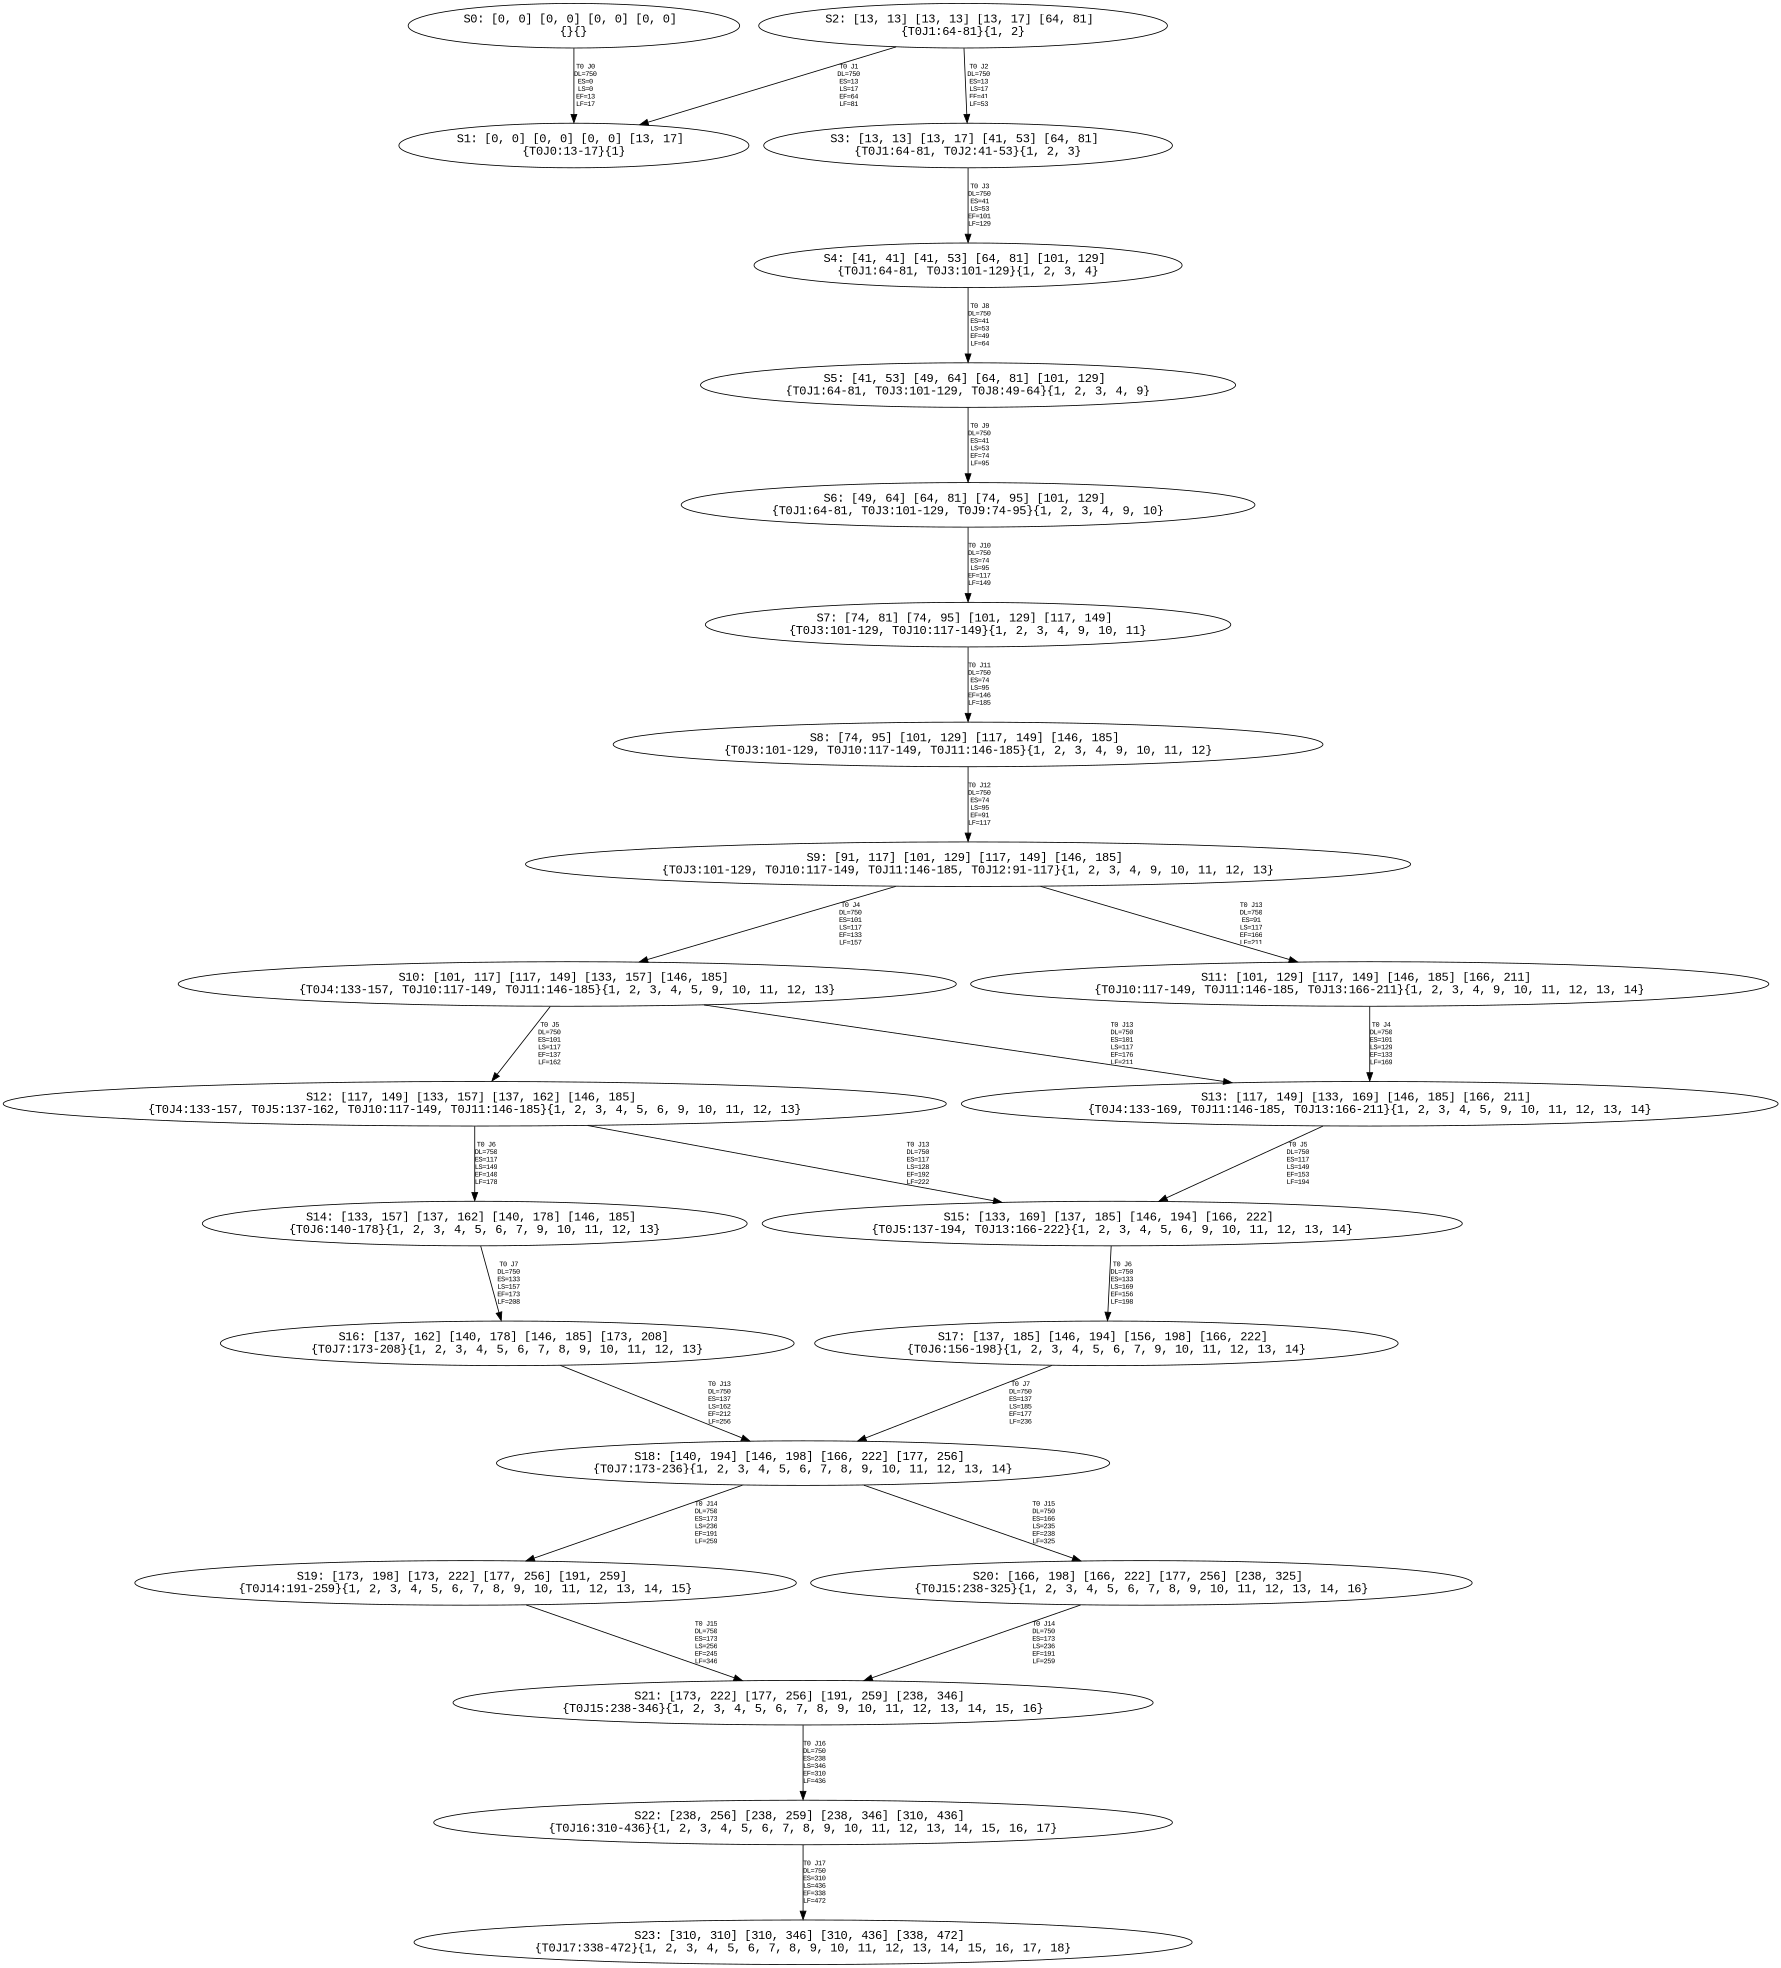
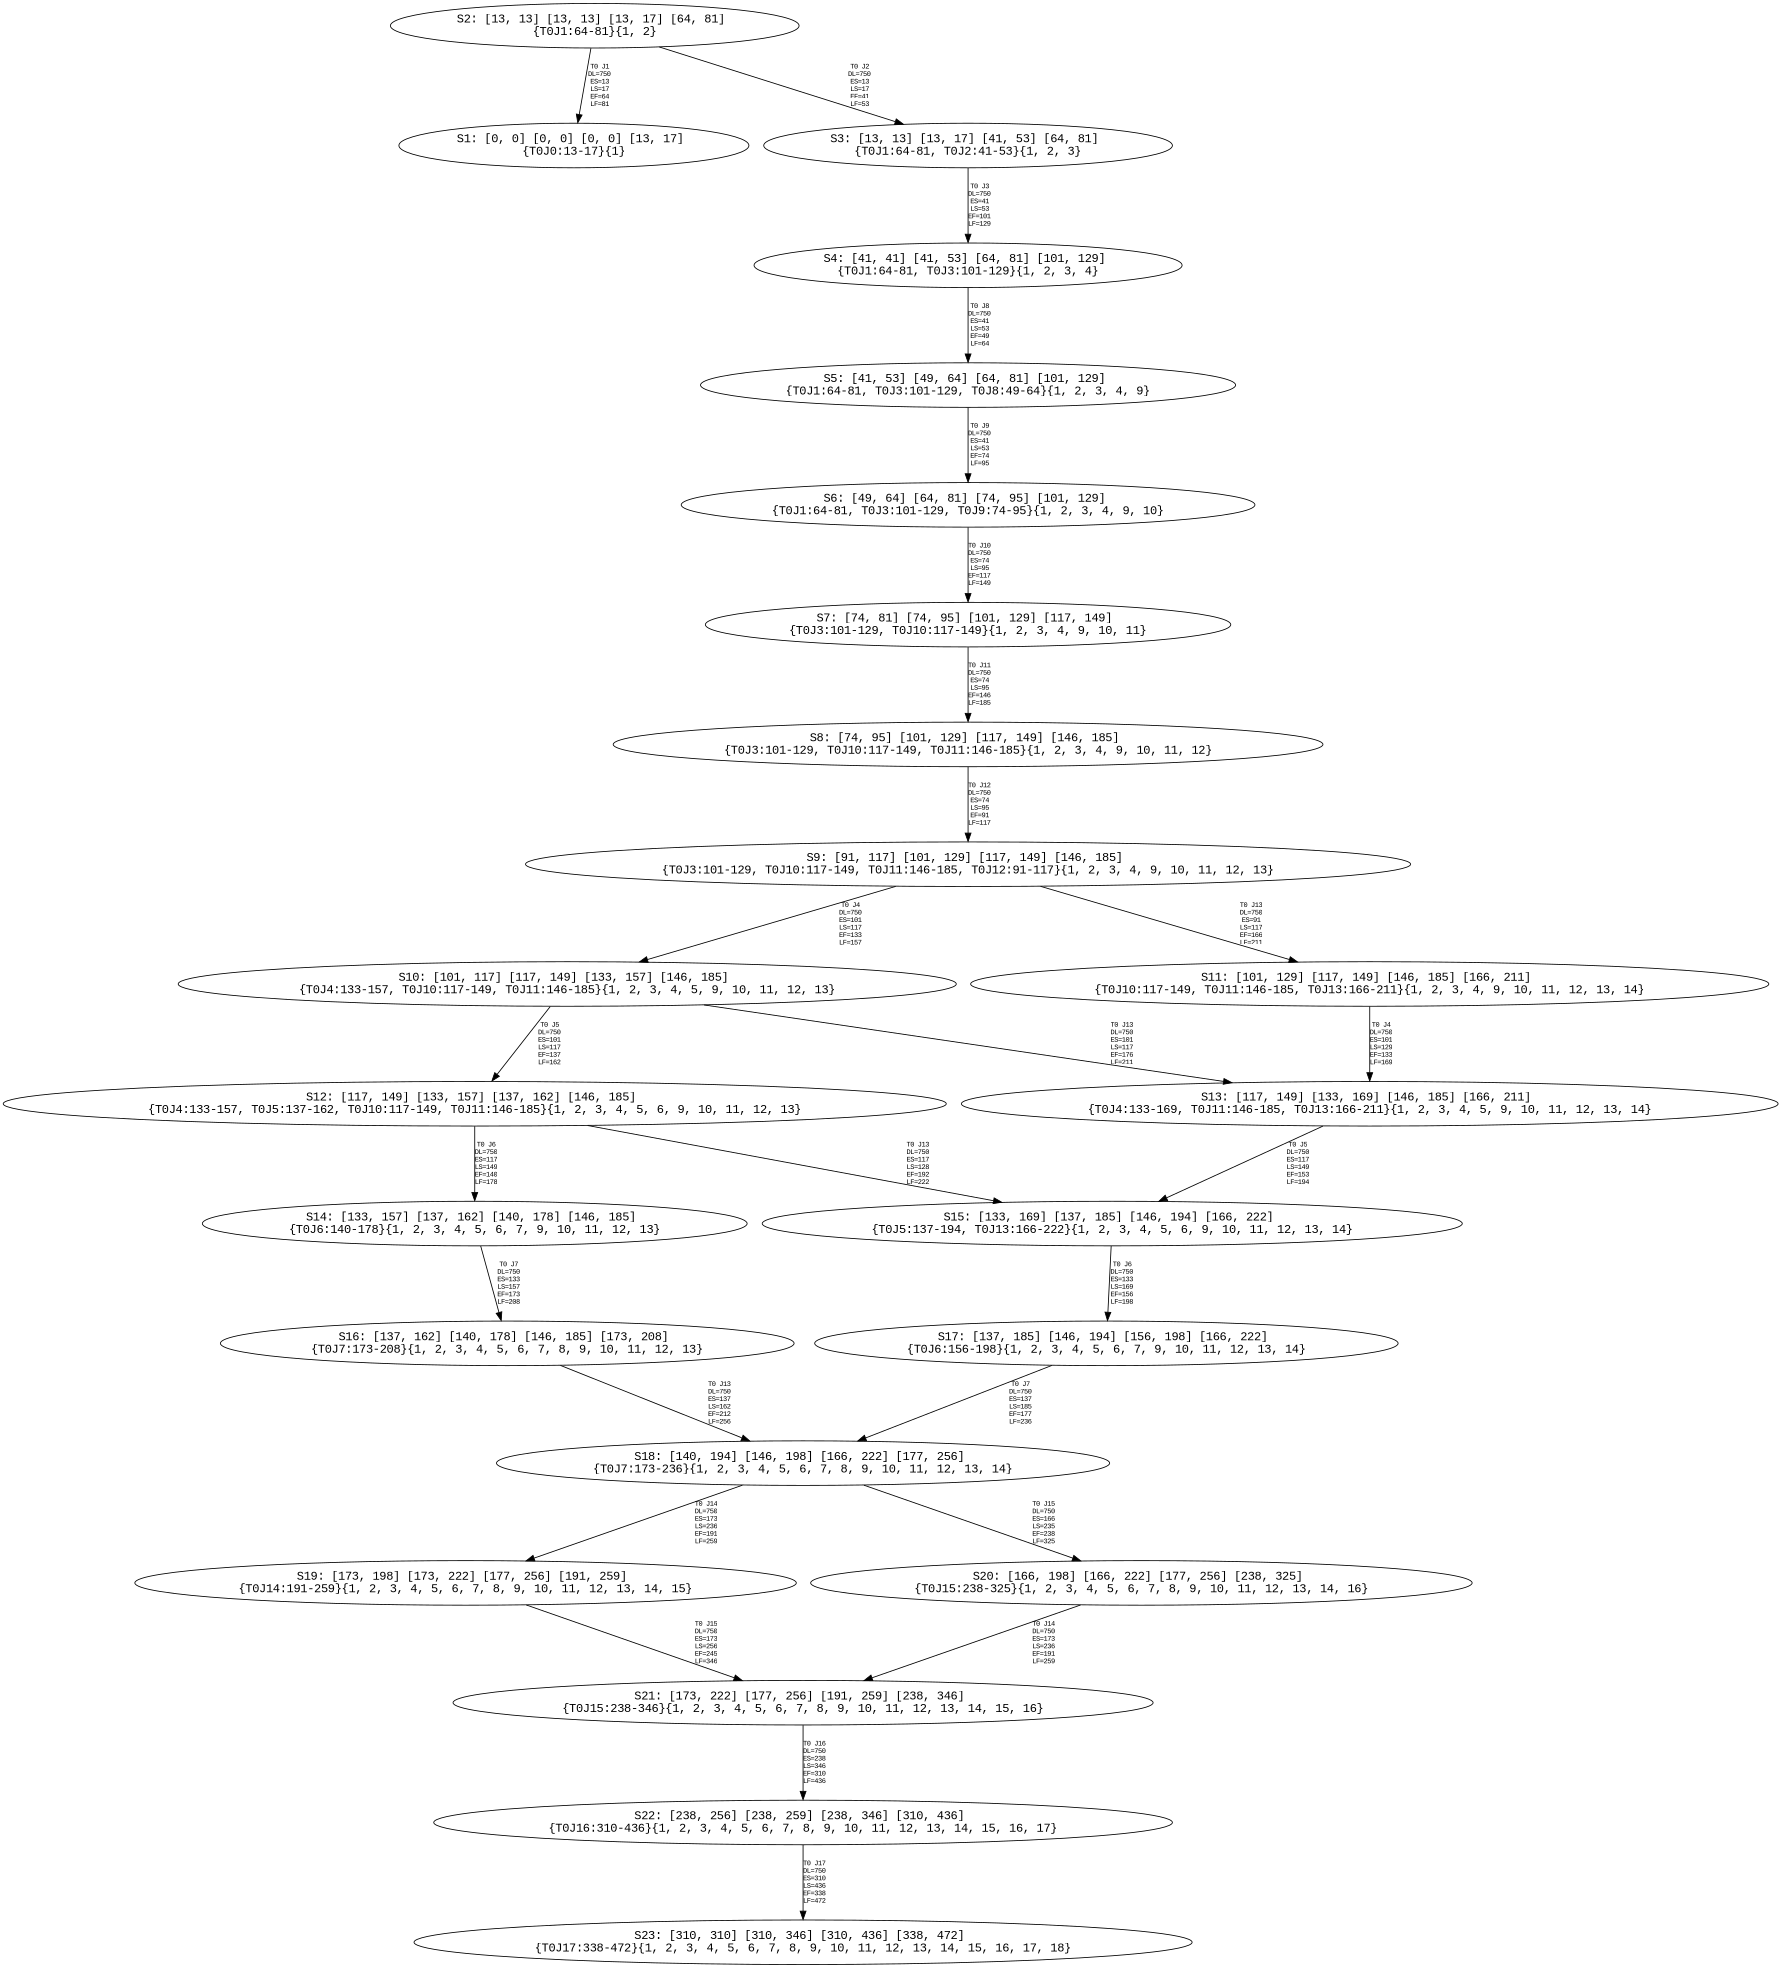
(574, 26) -> none
